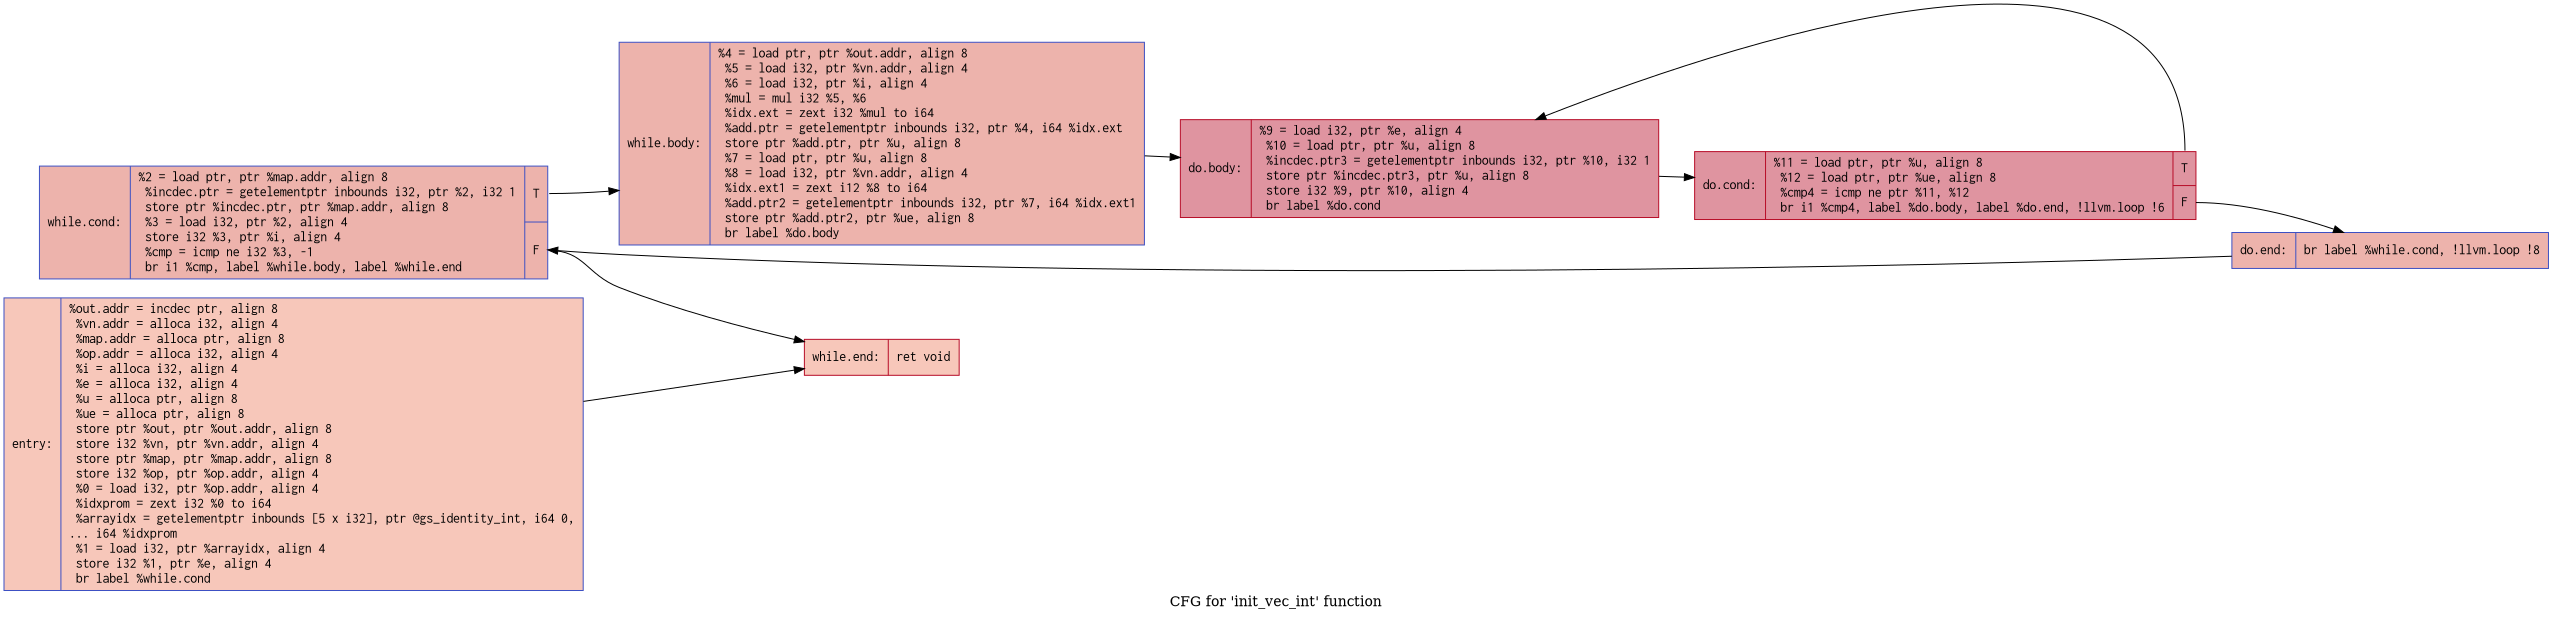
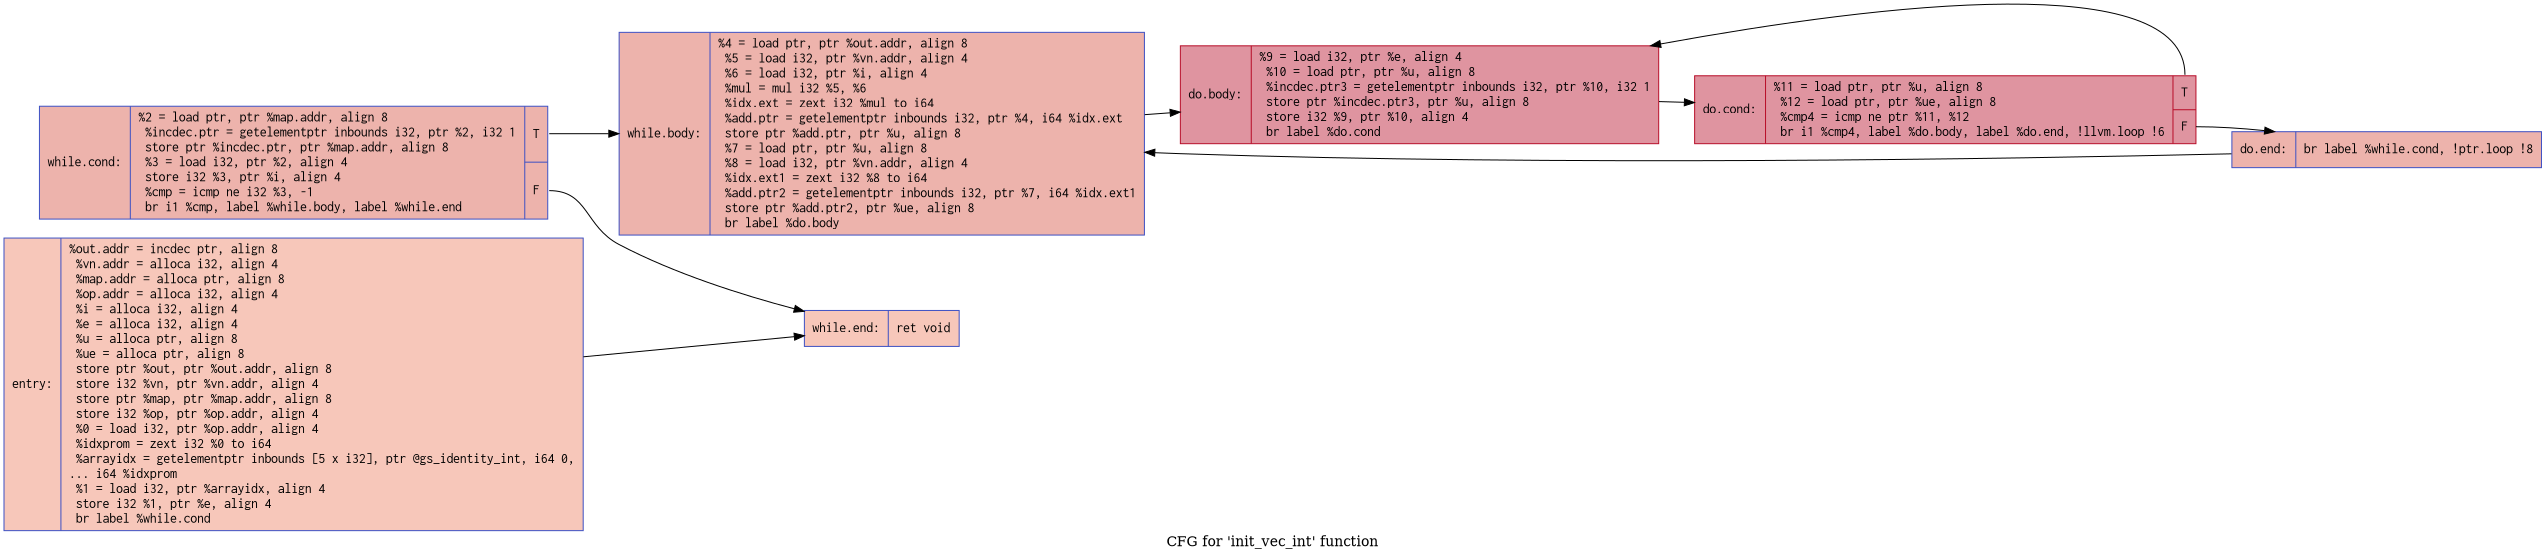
(823, 188) -> (823, 178)
(2422, 250) -> (2419, 149)
(1395, 270) -> (1693, 161)
(882, 357) -> (882, 328)
